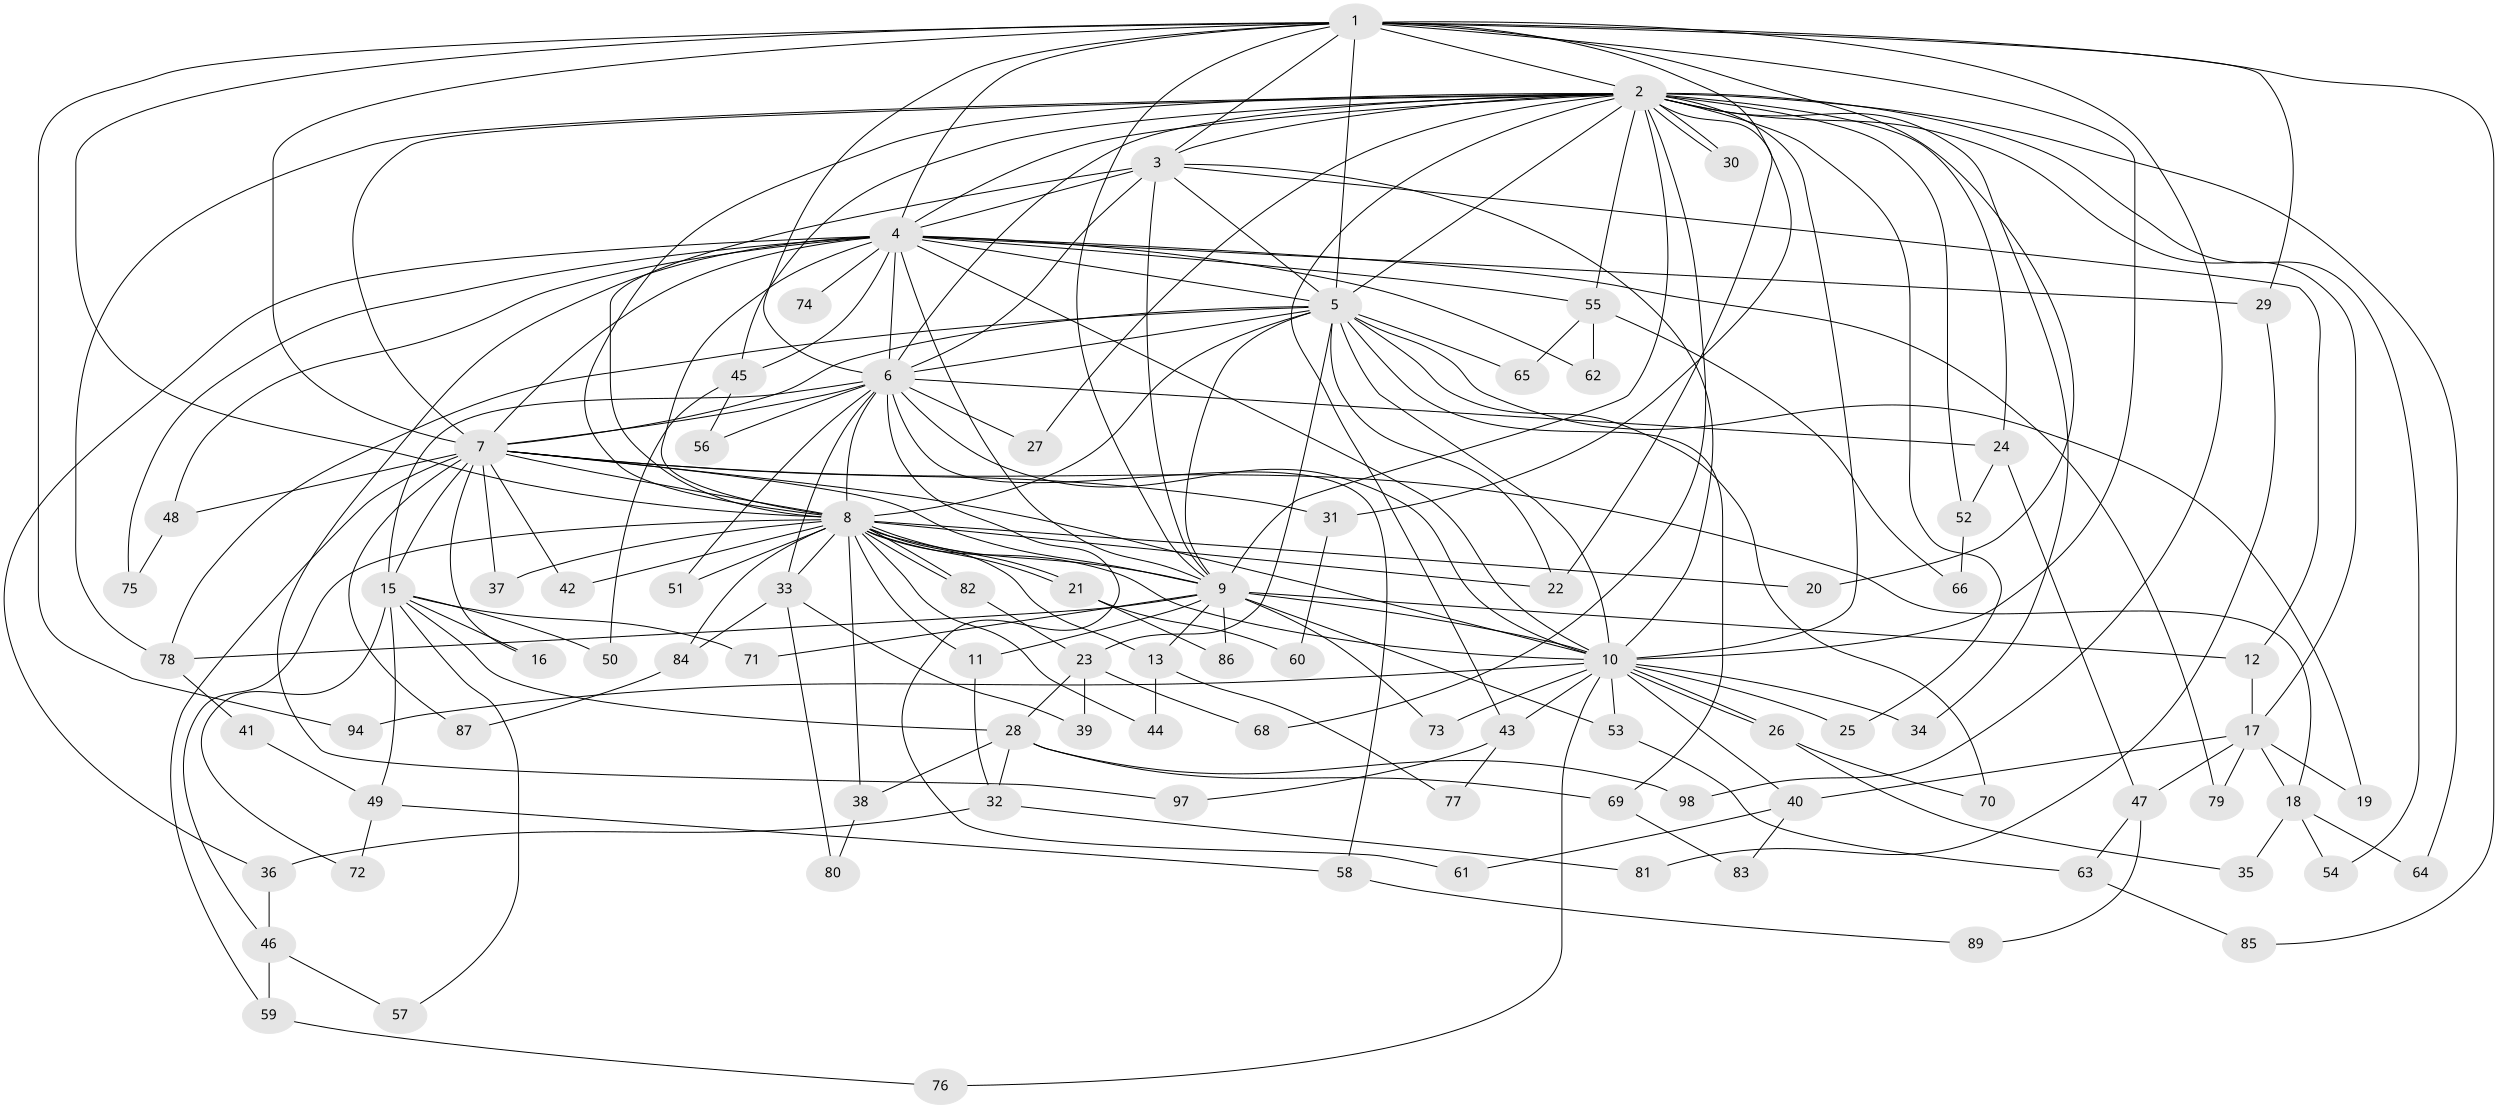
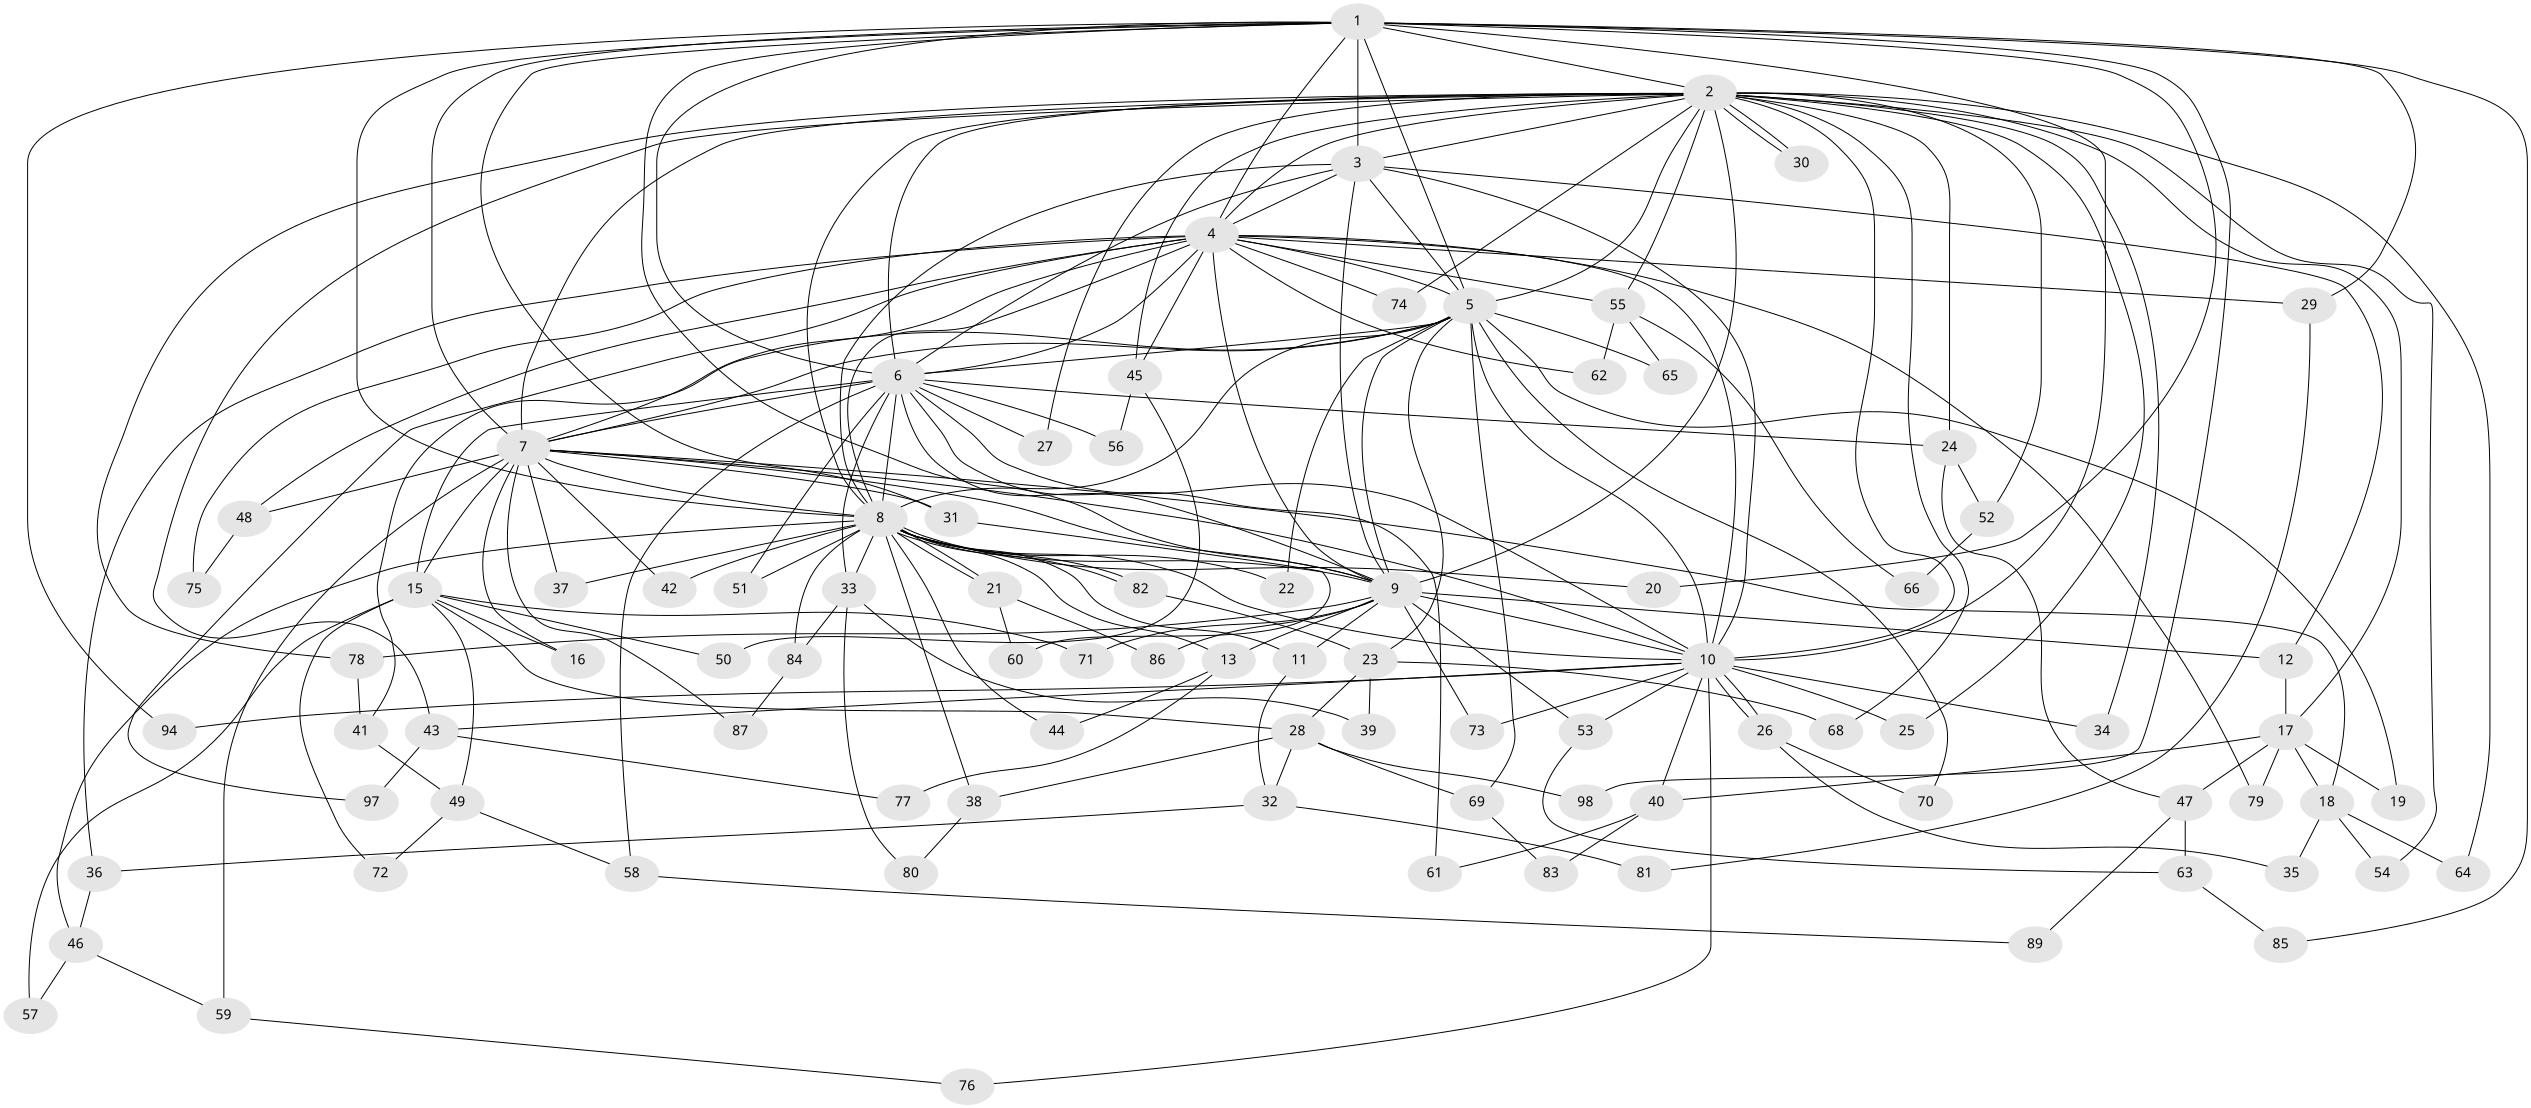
(1720, 317) -> (1555, 199)
(721, 356) -> (629, 403)
none -> (1158, 504)
